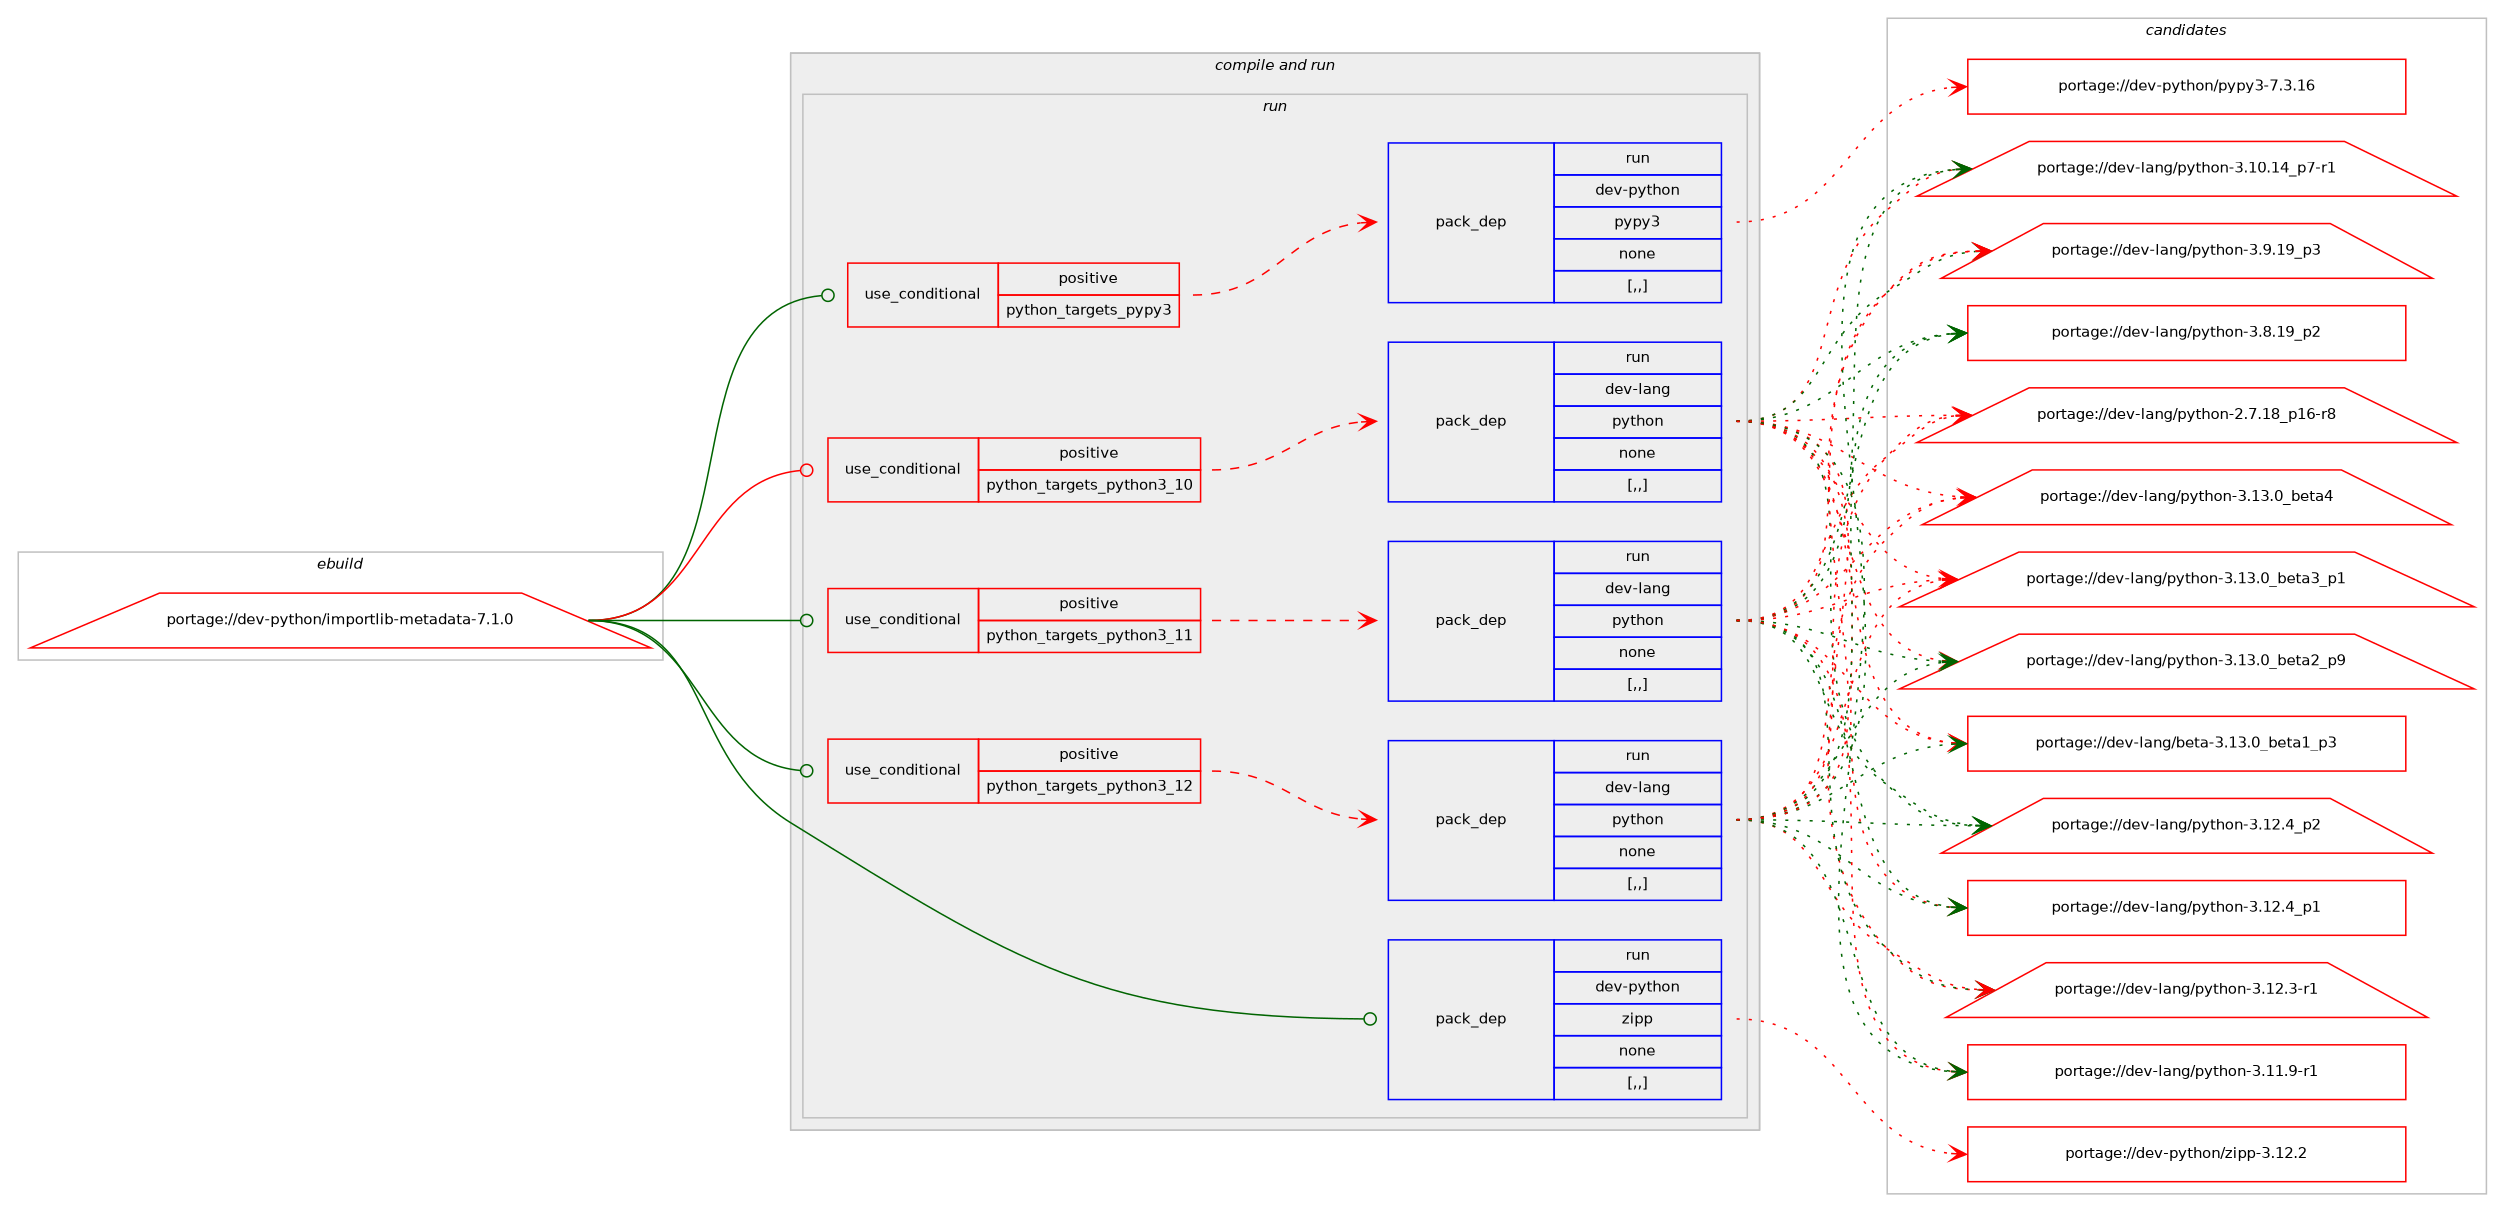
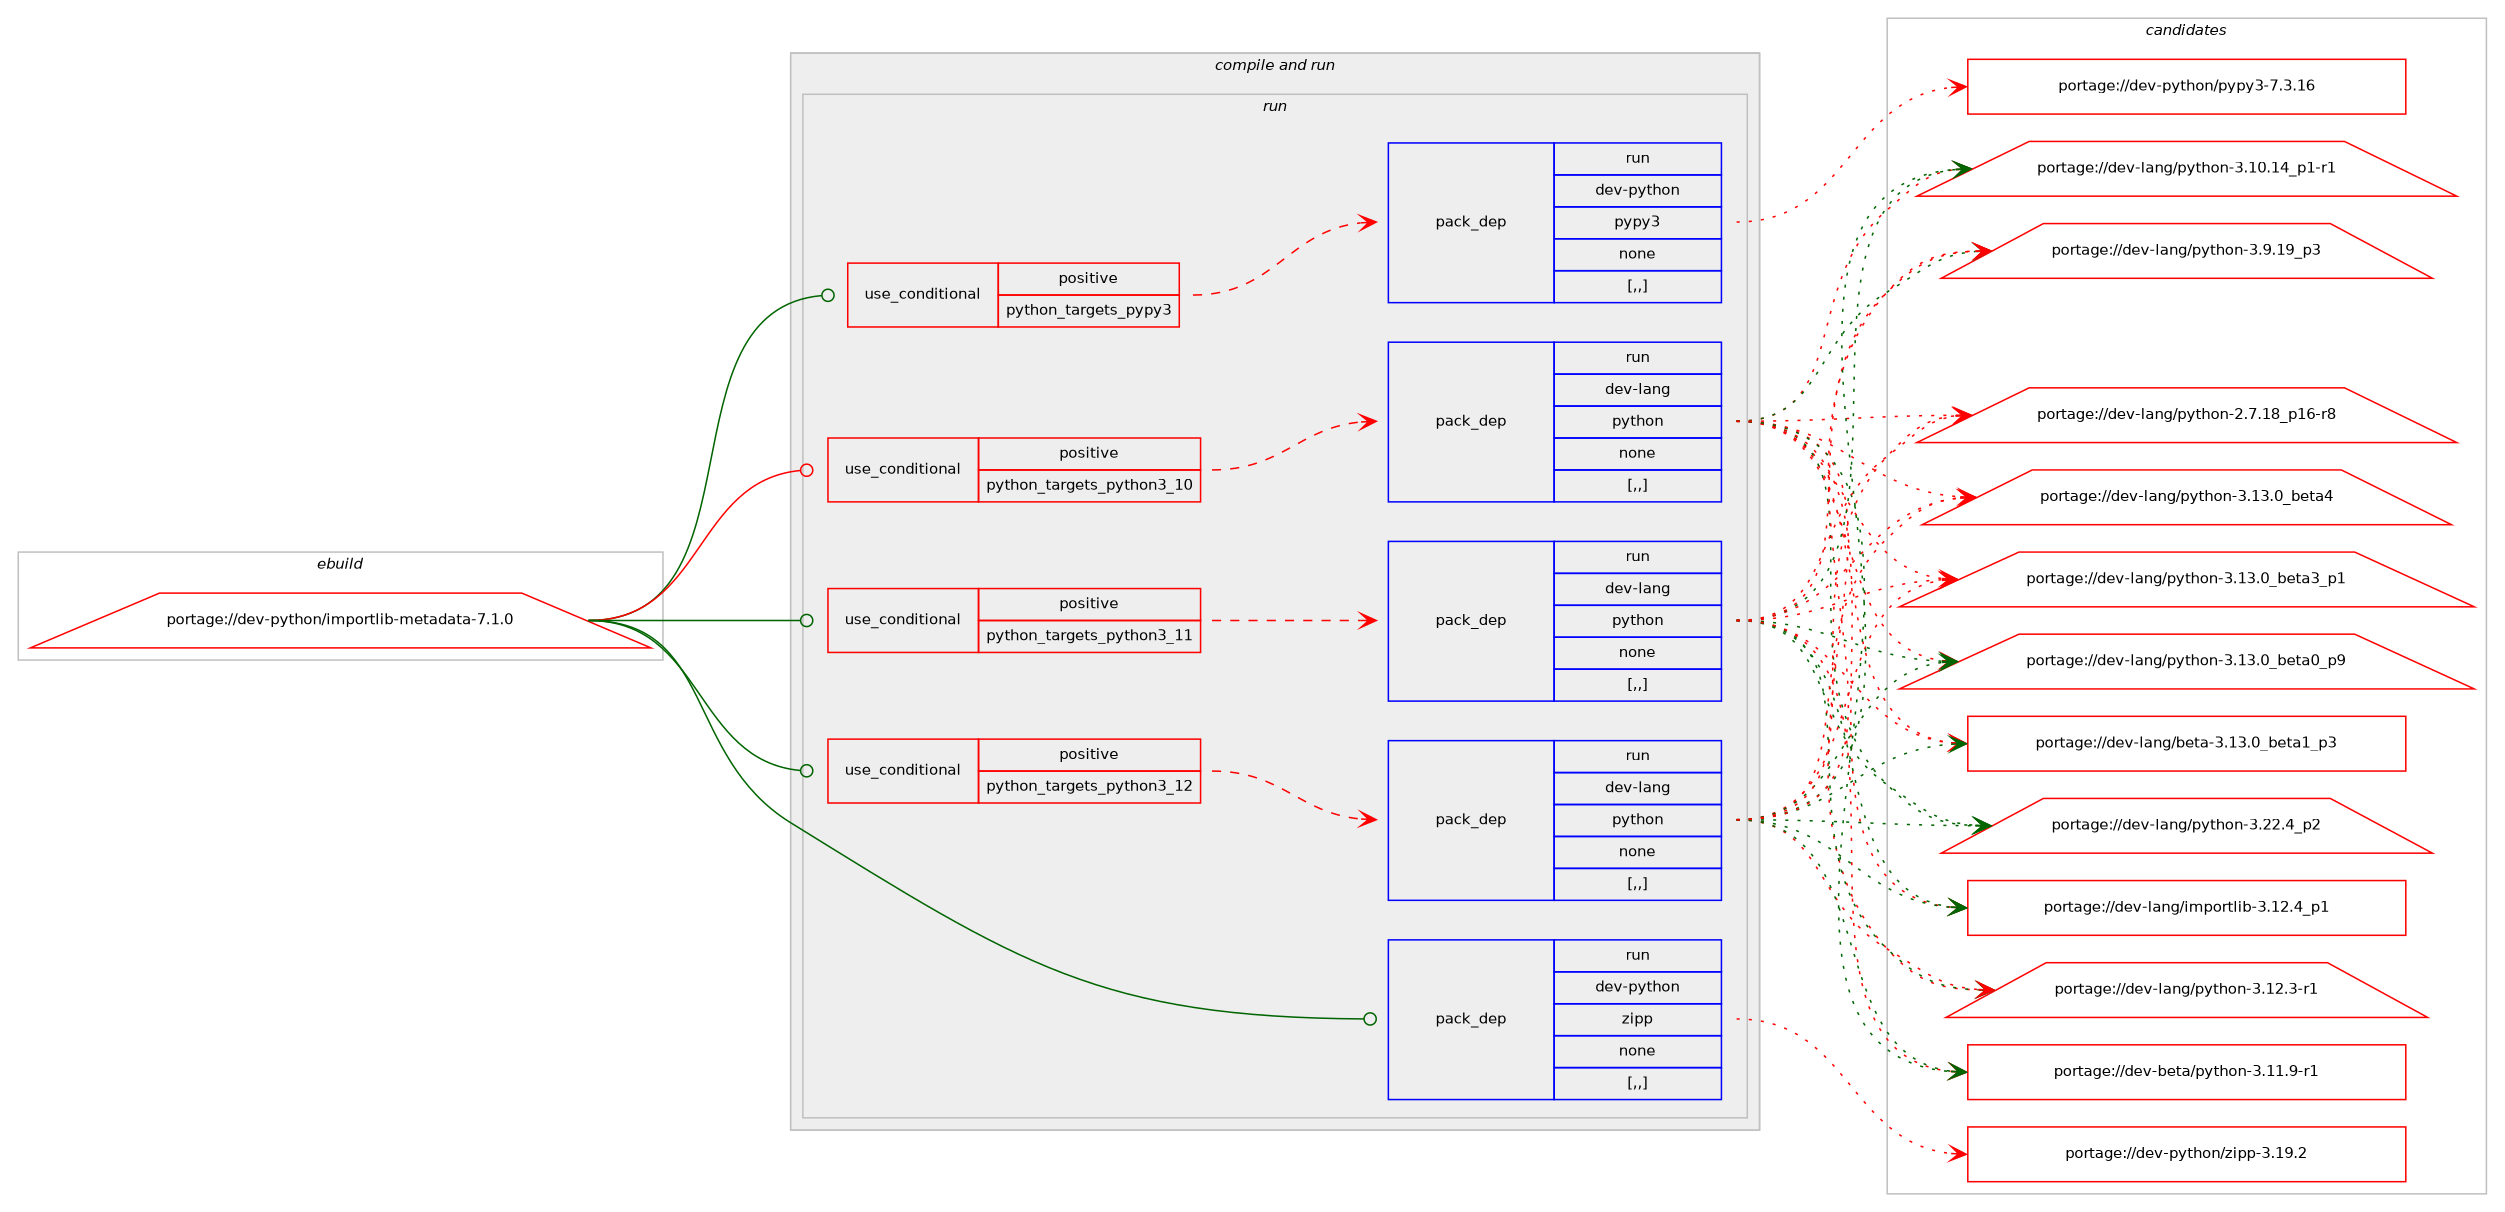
(2187, 169) -> (2187, 169)
(2187, 333) -> none
(2187, 662) -> (2187, 662)
(2187, 826) -> (2187, 826)
(2187, 908) -> (2187, 908)
(2187, 1072) -> (2187, 1072)
(2187, 1154) -> (2187, 1154)
